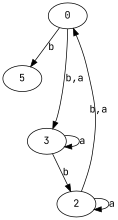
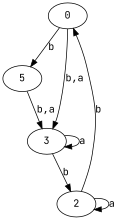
none -> (33, 107)
(98, 110) -> (98, 110)
